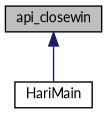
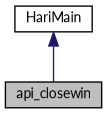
(54, 64) -> (54, 64)
